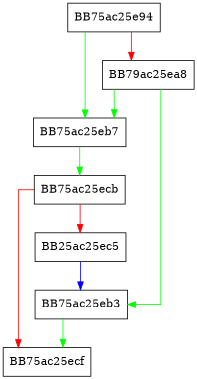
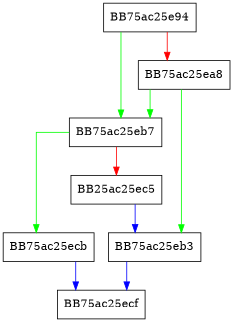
(148, 75) -> (184, 75)
(80, 214) -> (116, 157)
(18, 257) -> (76, 272)
(63, 329) -> (127, 272)
